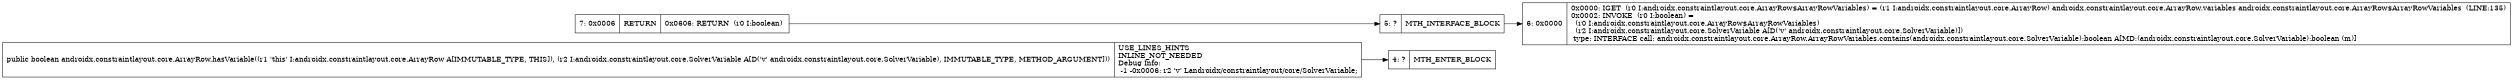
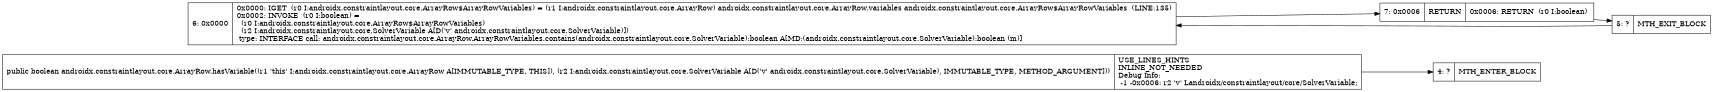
none -> (1275, 15)
(725, 24) -> (1530, 12)
(1453, 24) -> (1672, 24)
